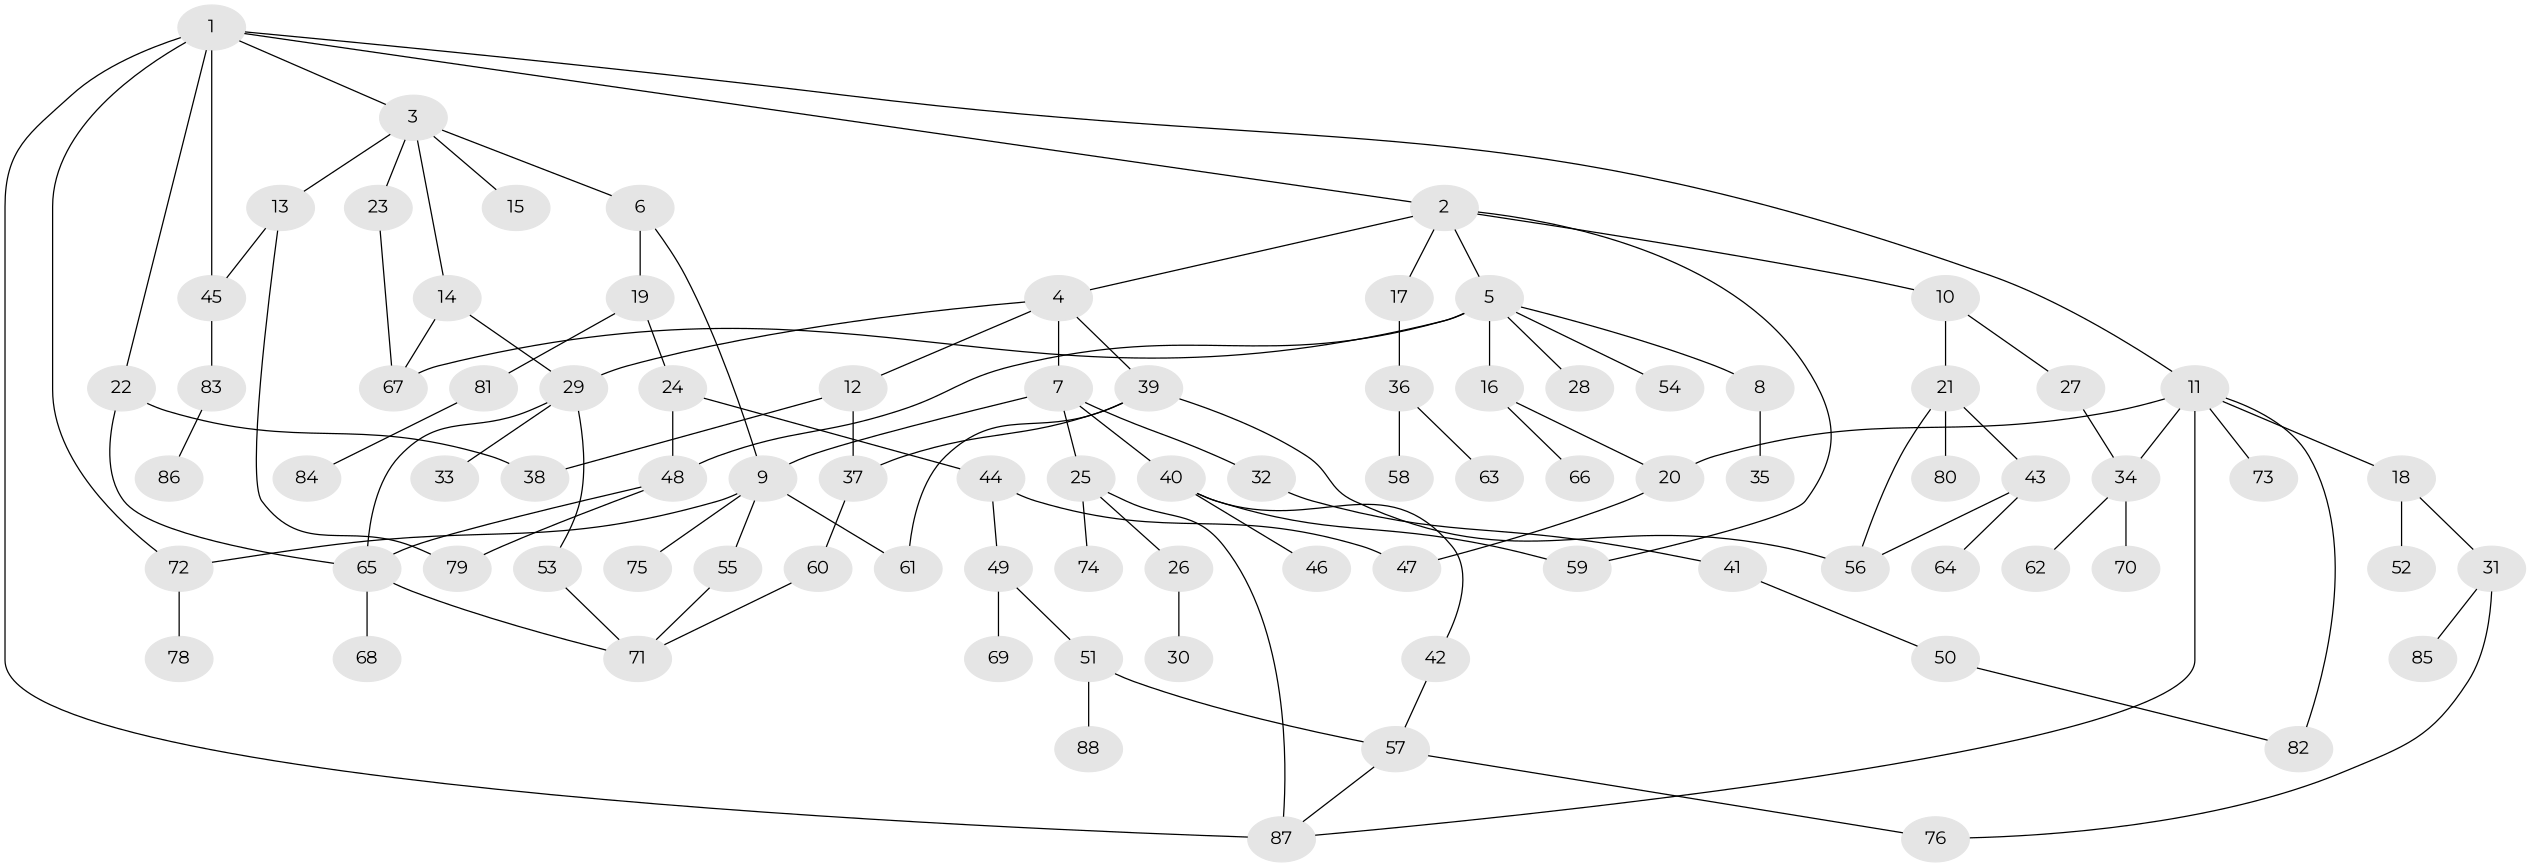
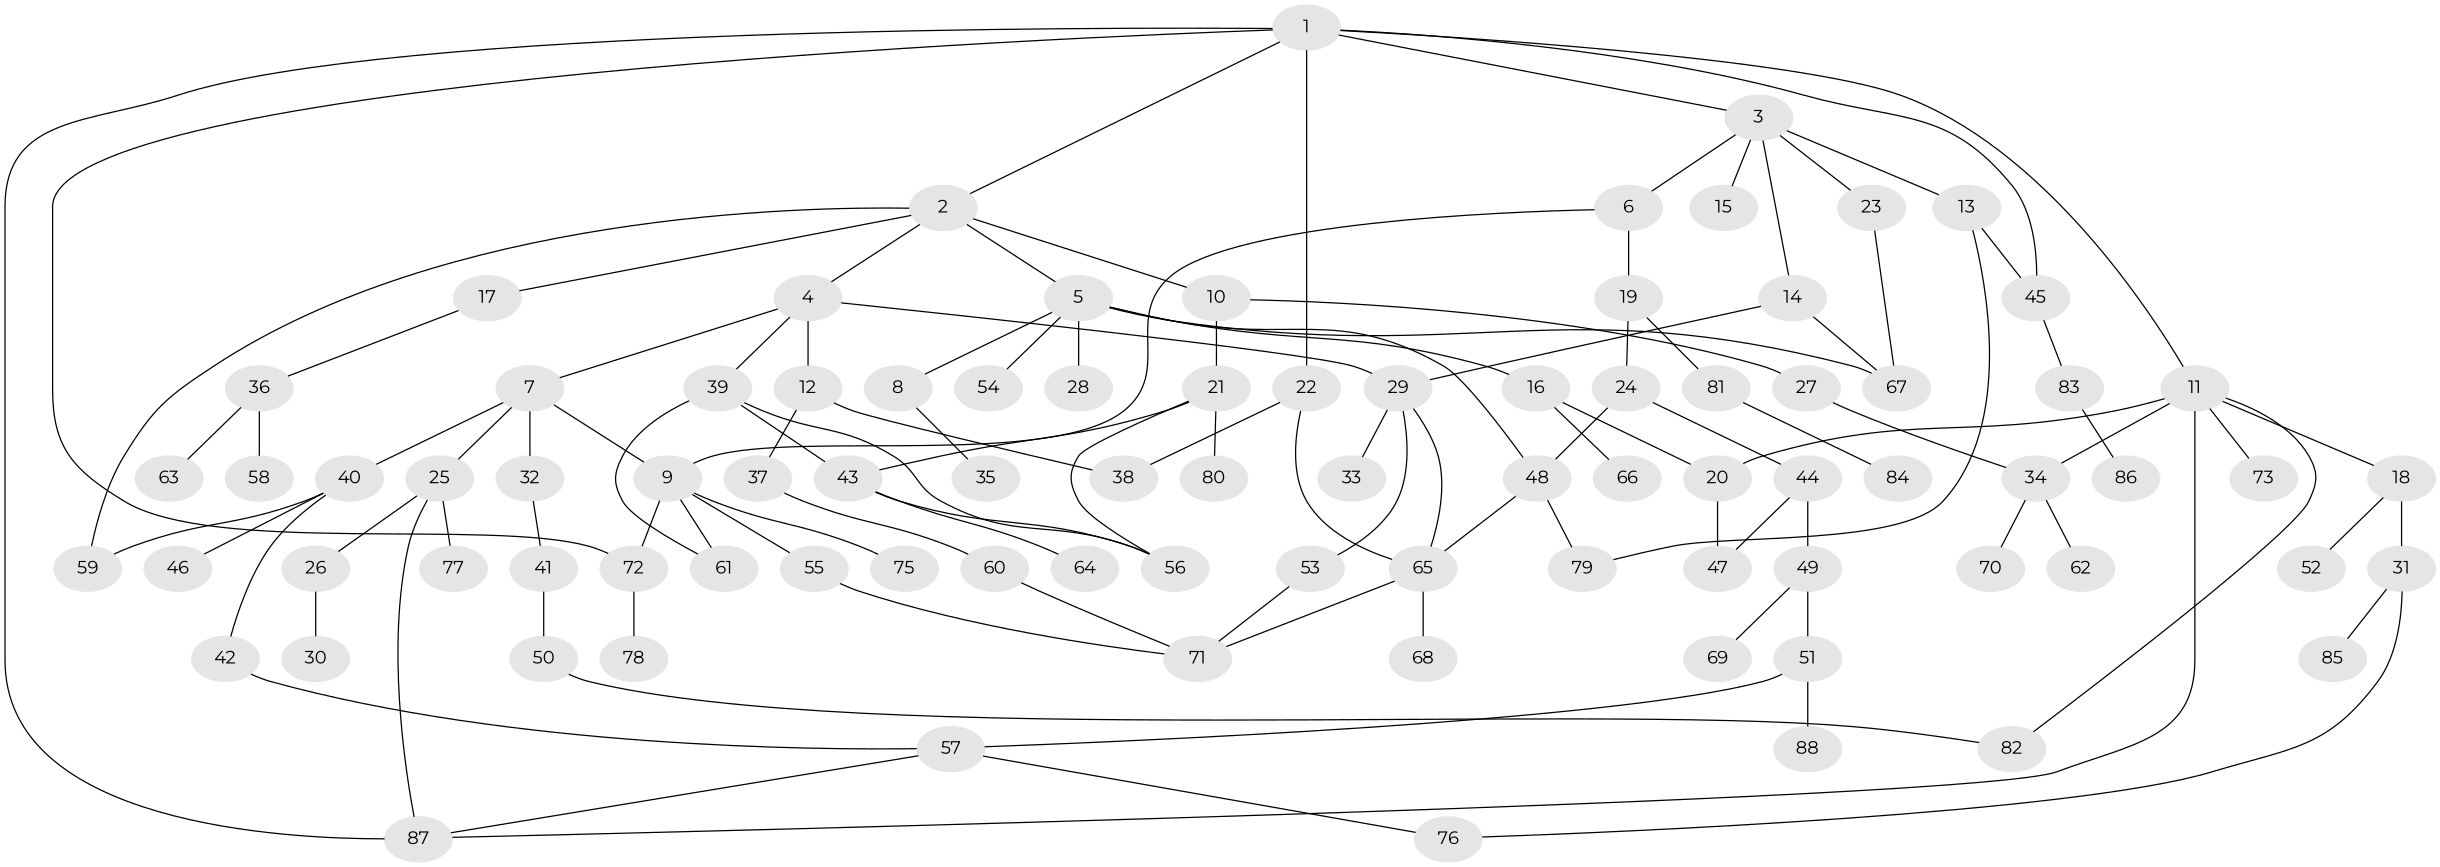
(1002, 435) -> (789, 438)
(1089, 569) -> (454, 569)
